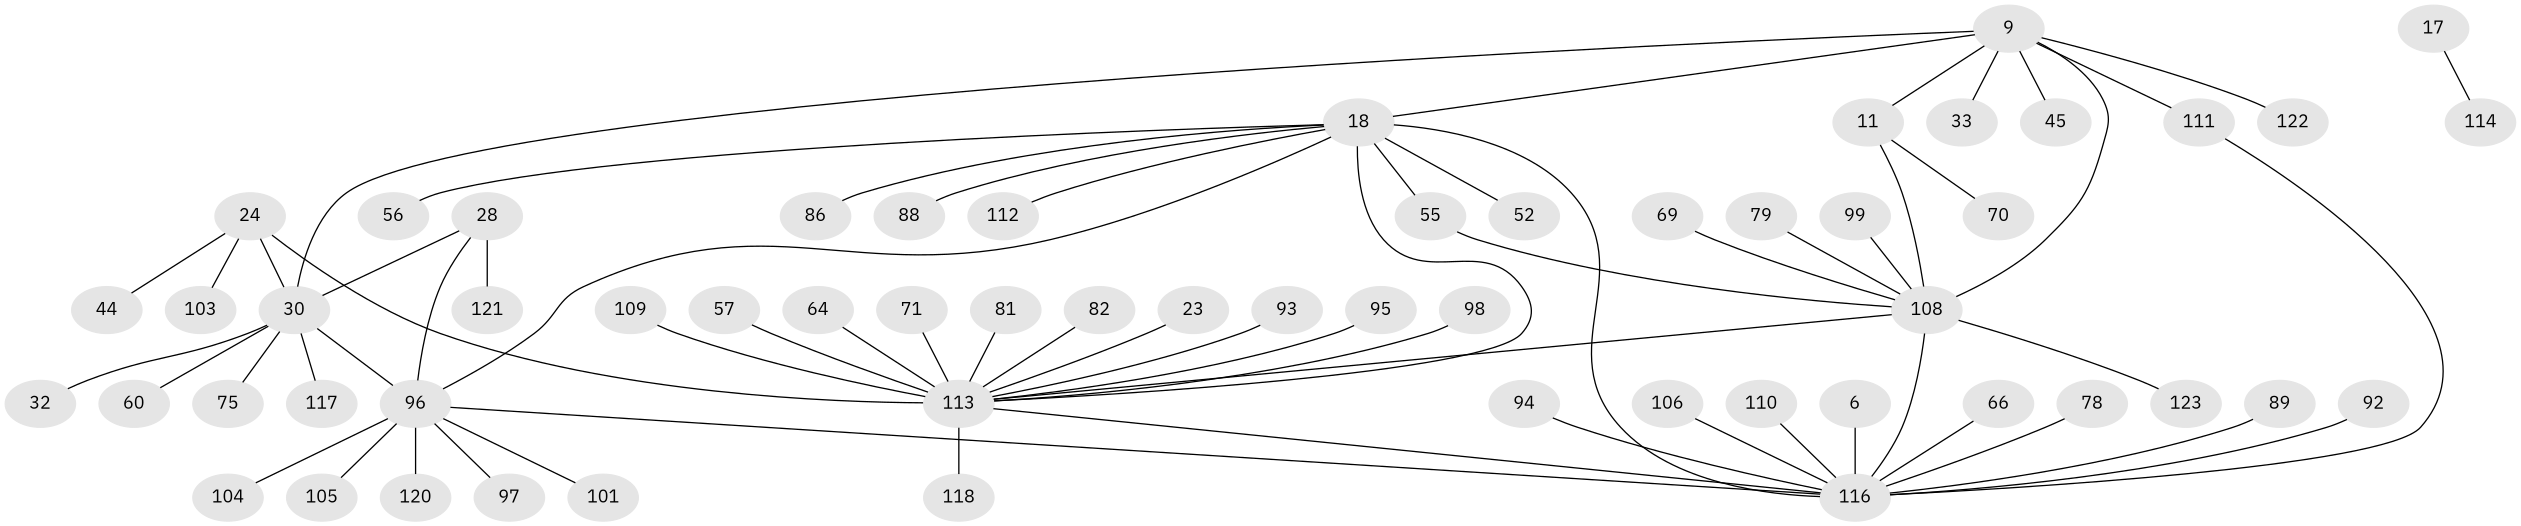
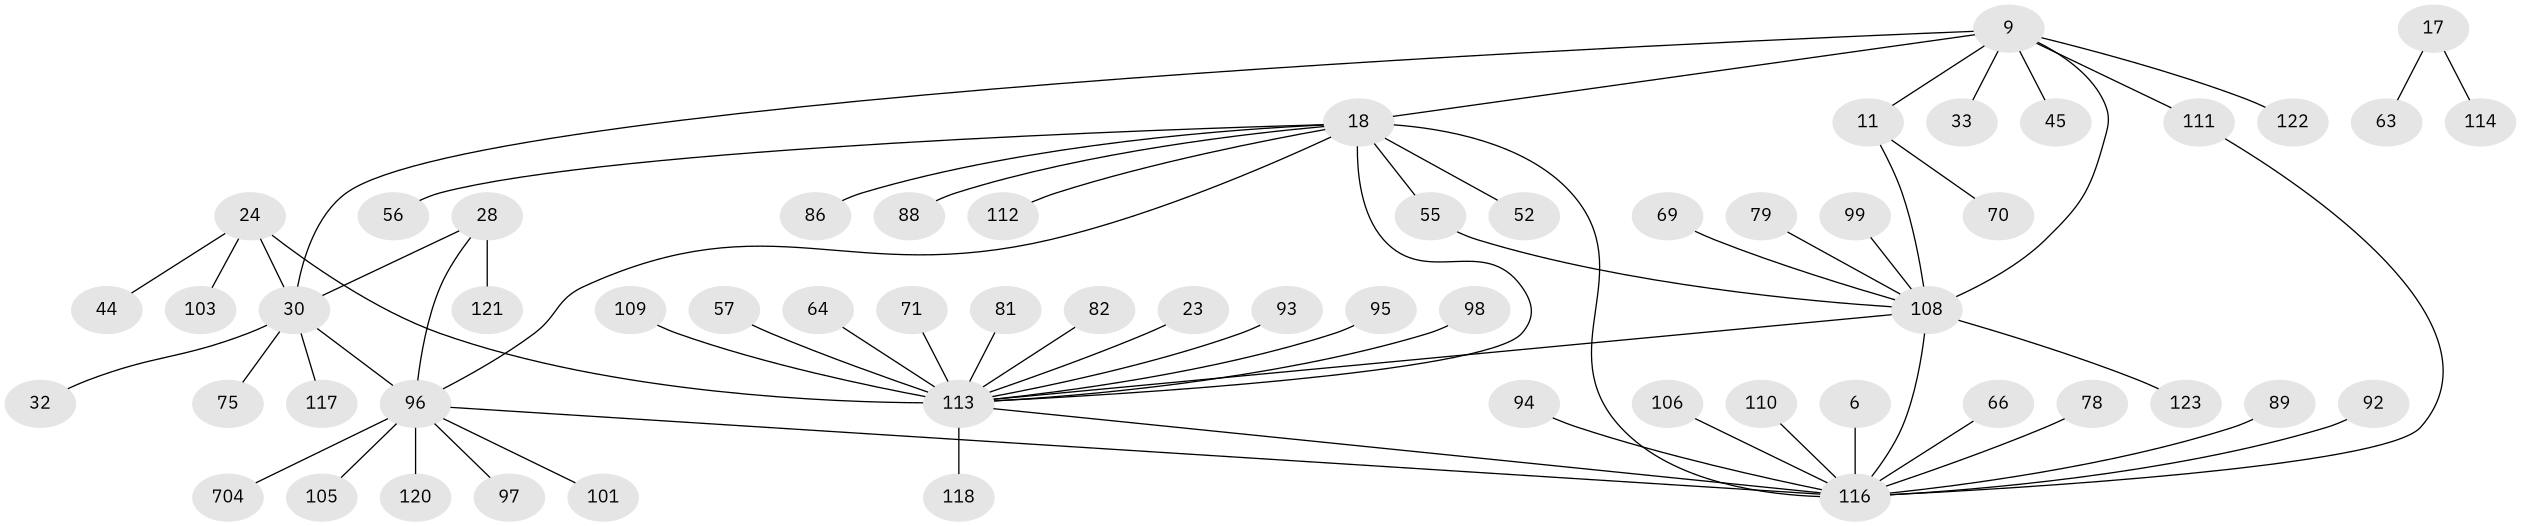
none -> (2387, 122)
(134, 404) -> none
(228, 498) -> (228, 498)
